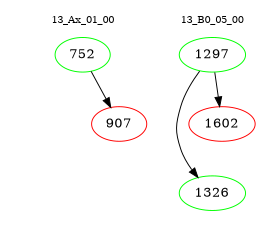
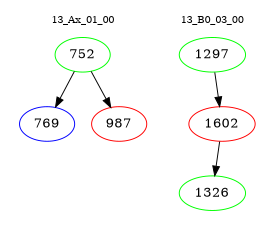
(212, 21) -> (212, 21)
(178, 119) -> (218, 154)
none -> (47, 124)
(119, 124) -> (119, 124)
